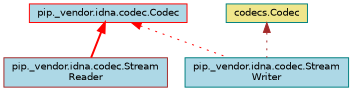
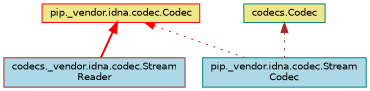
(108, 13) -> (121, 13)
(86, 72) -> (94, 72)
(267, 72) -> (284, 72)
